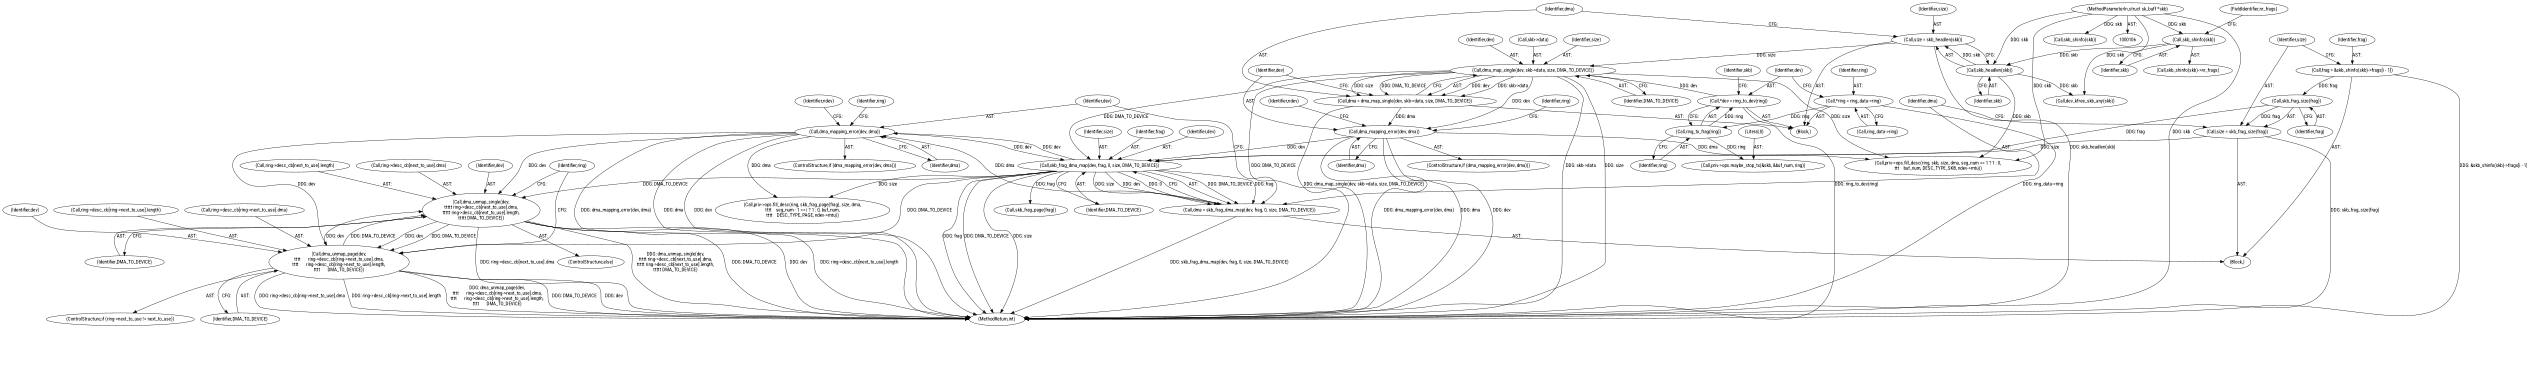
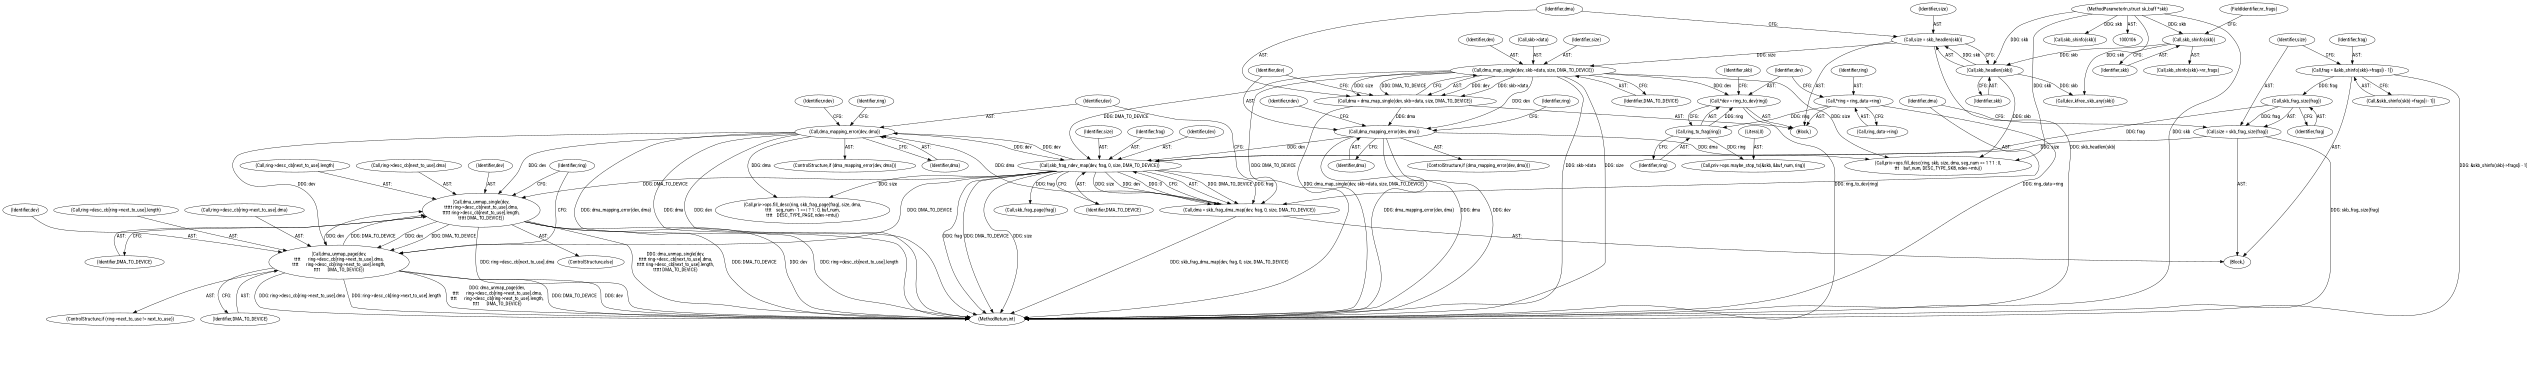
(1654, 84) -> (1666, 78)
none -> (2401, 101)
(1100, 166) -> (1100, 166)
